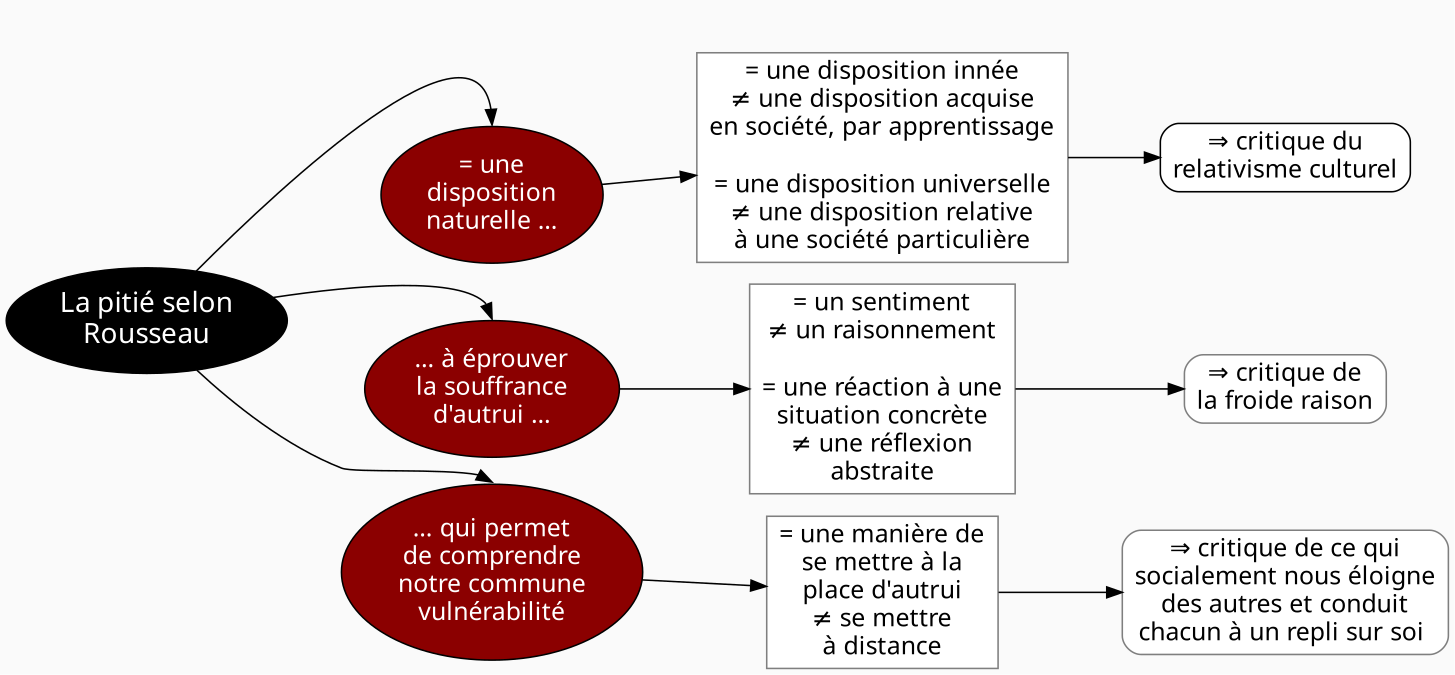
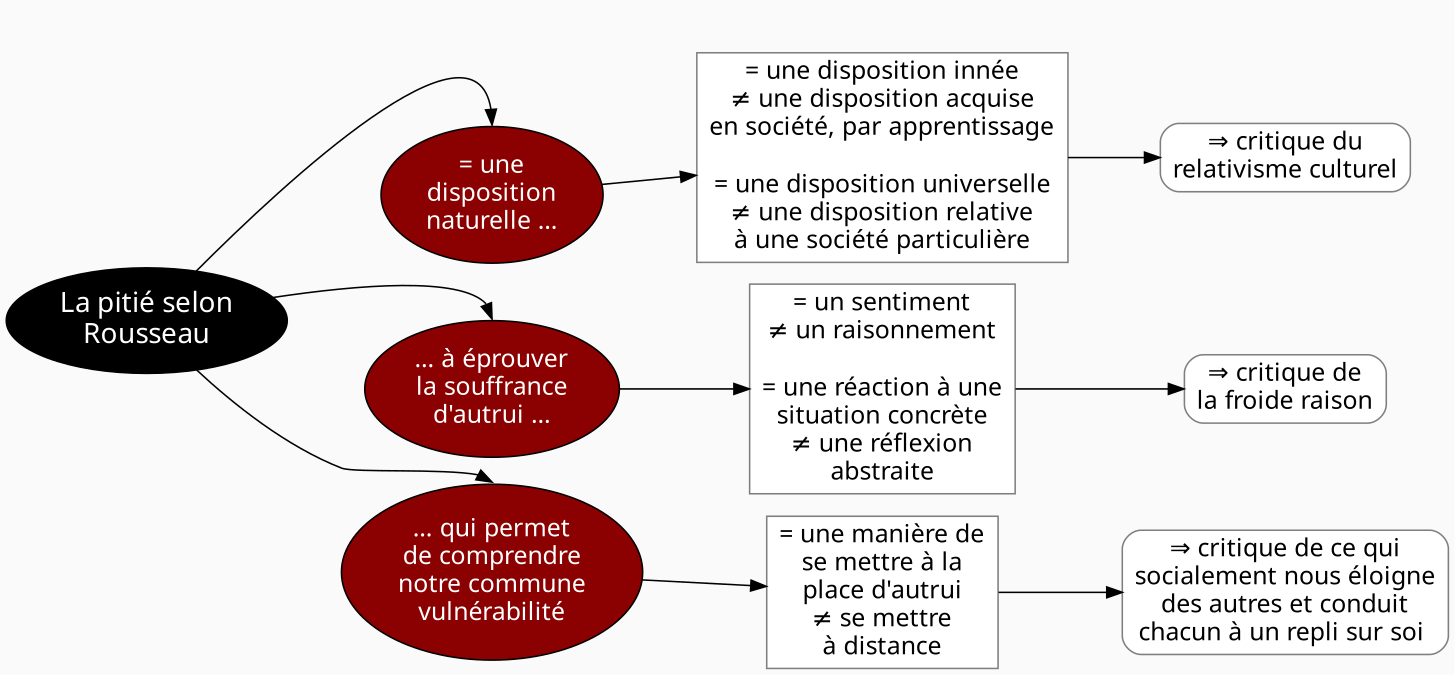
(1285, 158) -> (1285, 158)
